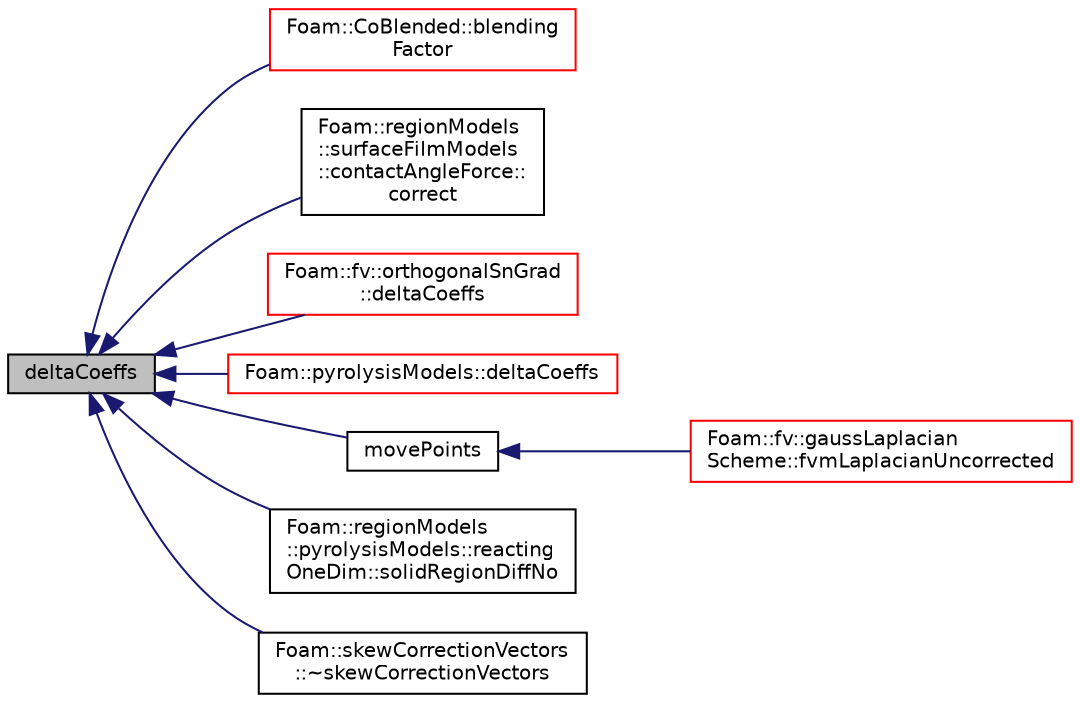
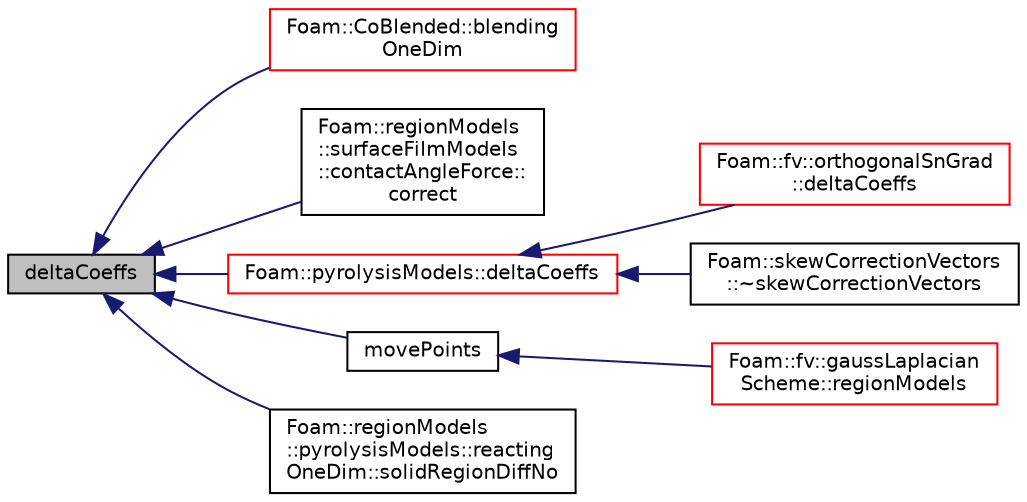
(423, 40) -> (423, 40)
(240, 332) -> (637, 229)
(881, 451) -> (855, 374)
(160, 538) -> (664, 274)
